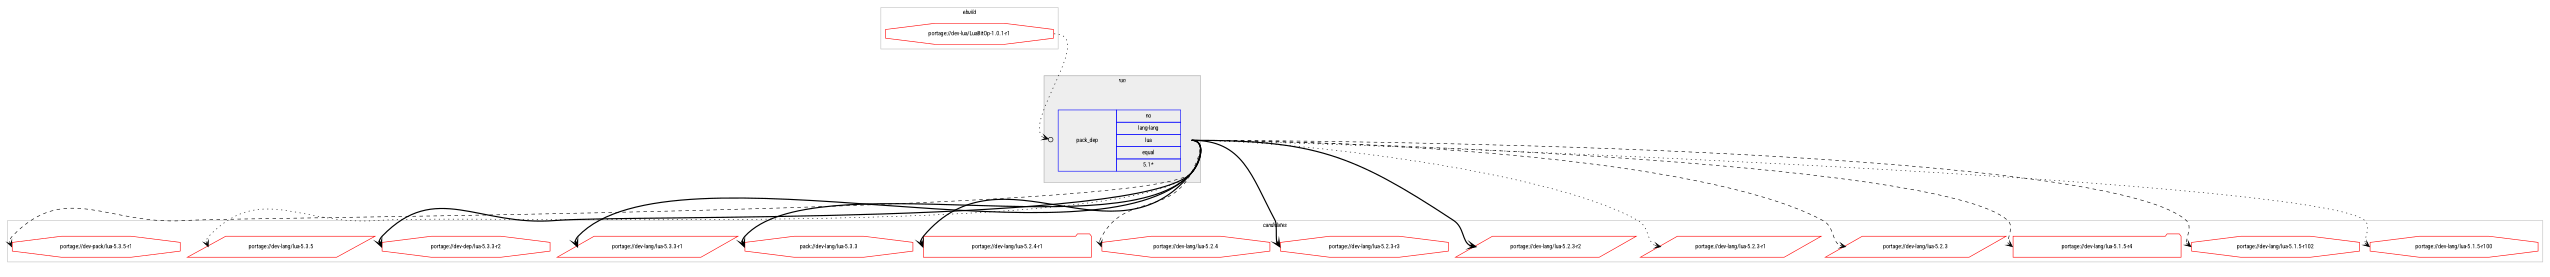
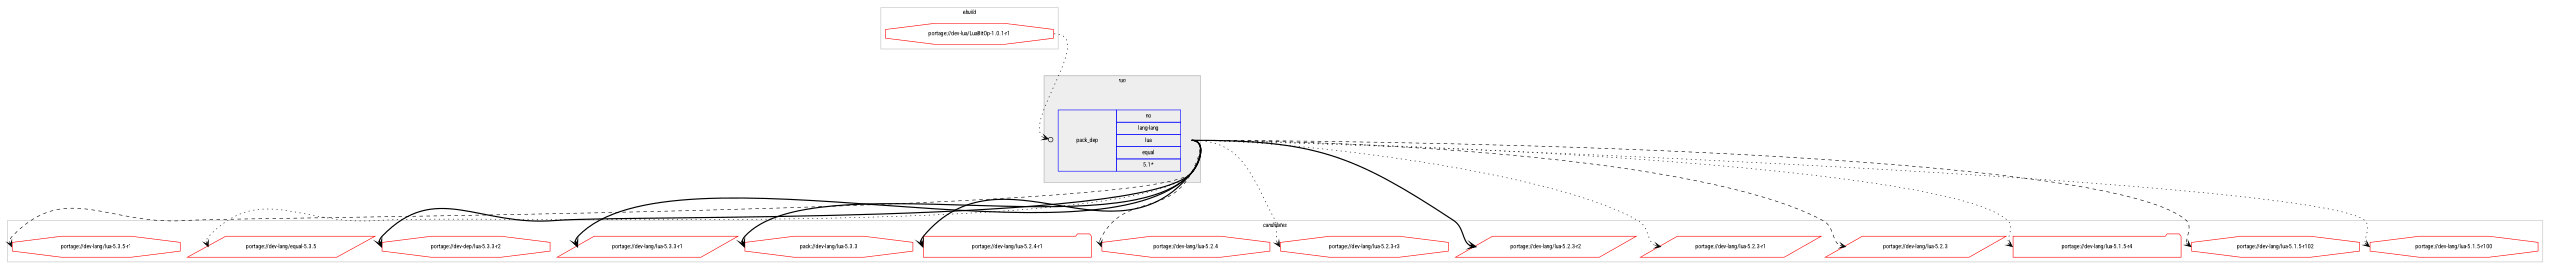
(1678, 163) -> (1678, 163)
(1251, 175) -> (1251, 175)
(96, 247) -> (96, 247)
(281, 247) -> (281, 247)
